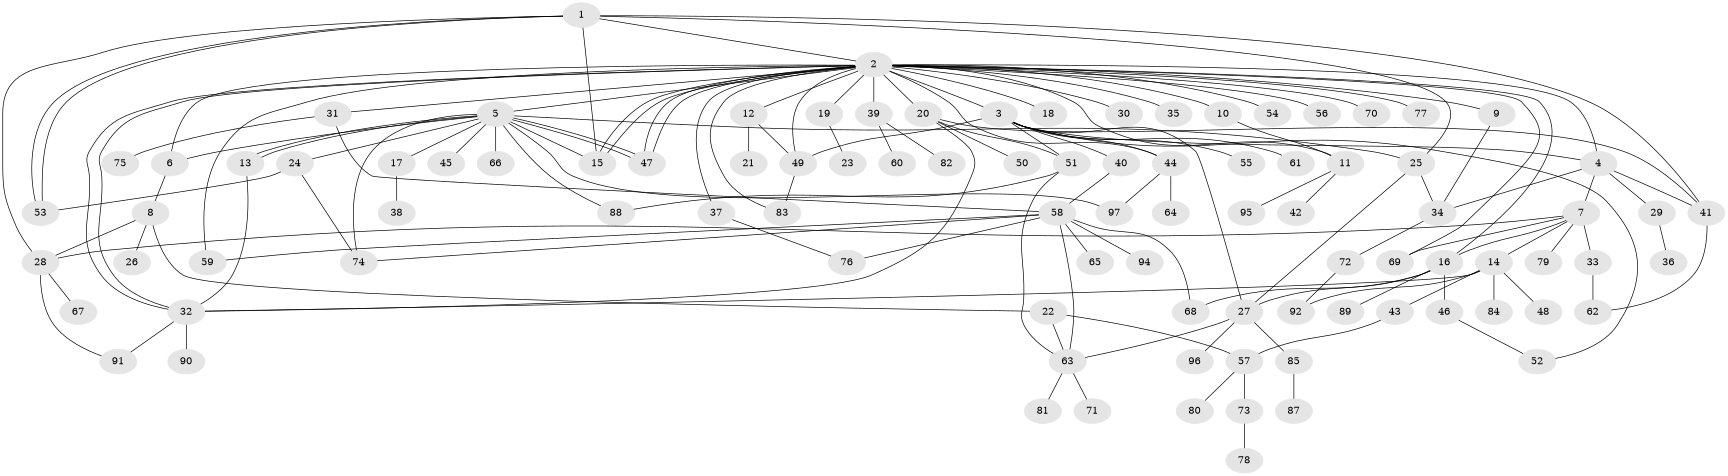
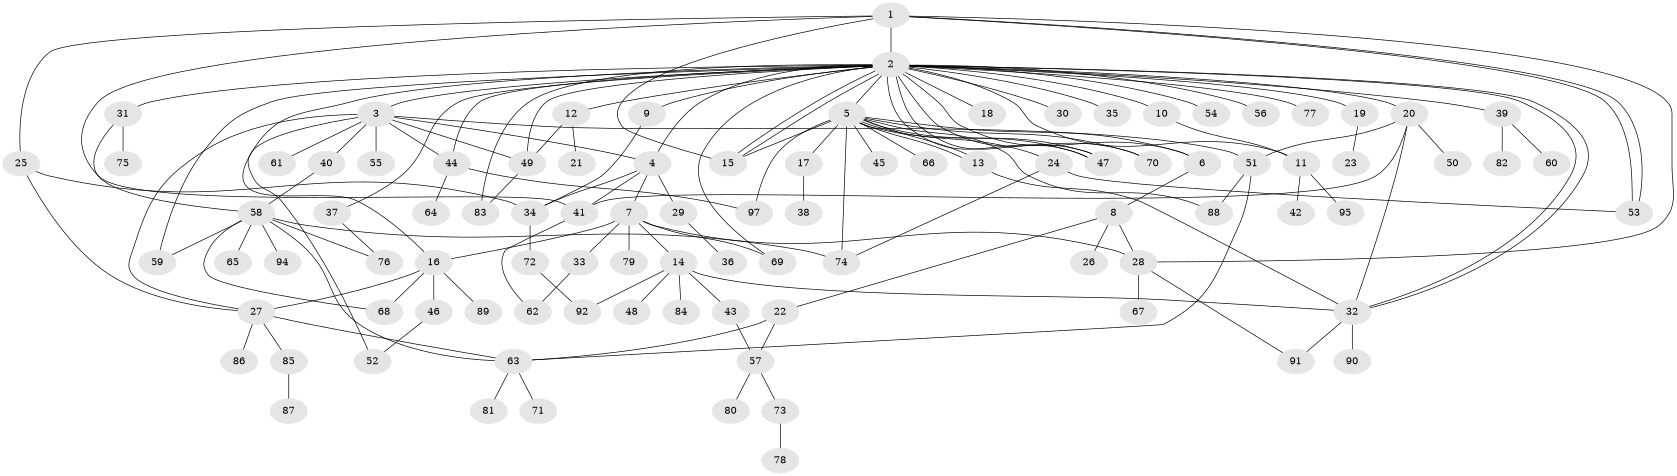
(869, 130) -> (1003, 134)
(1195, 362) -> (239, 362)
